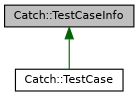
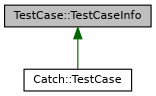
(69, 16) -> (78, 16)
